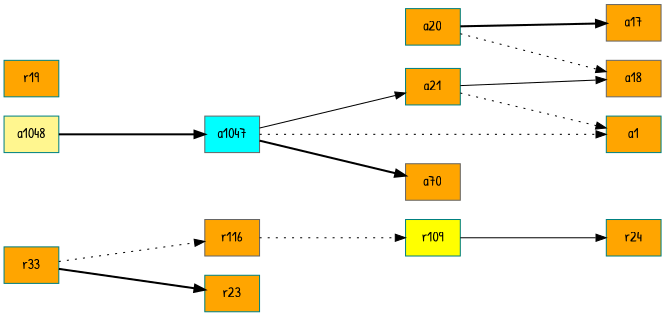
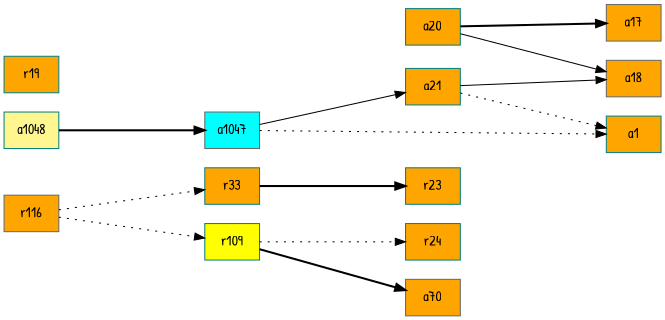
(528, 51) -> (528, 51)
(328, 157) -> (328, 268)
(528, 238) -> (327, 242)
(127, 252) -> (127, 200)
